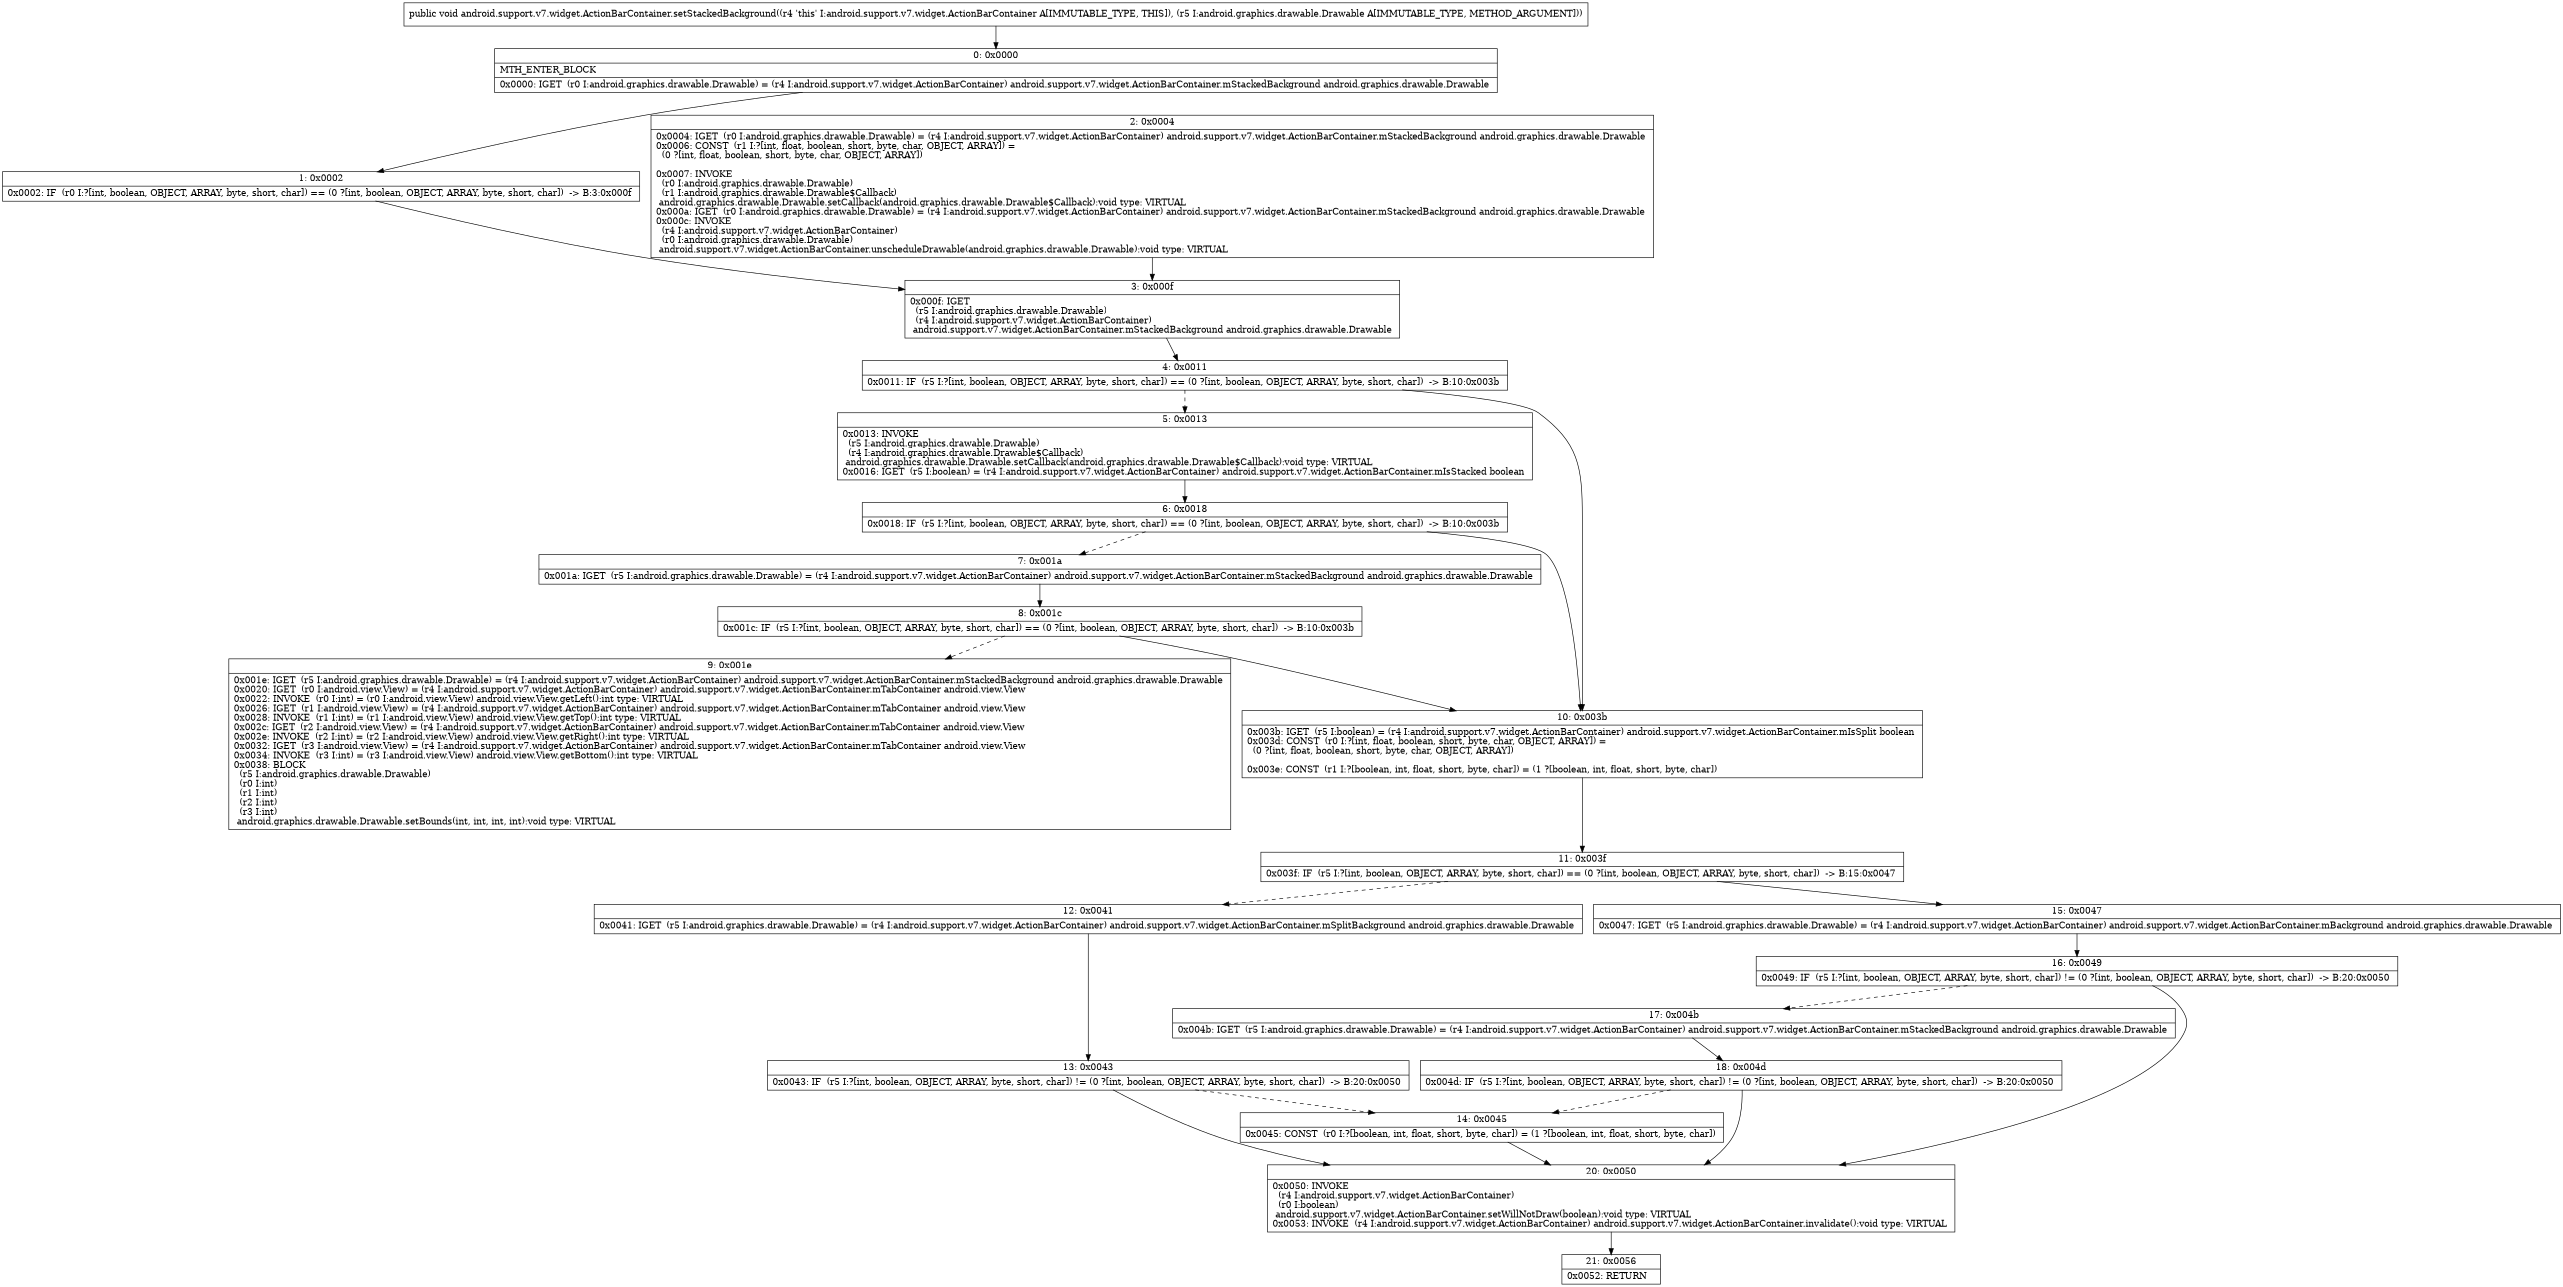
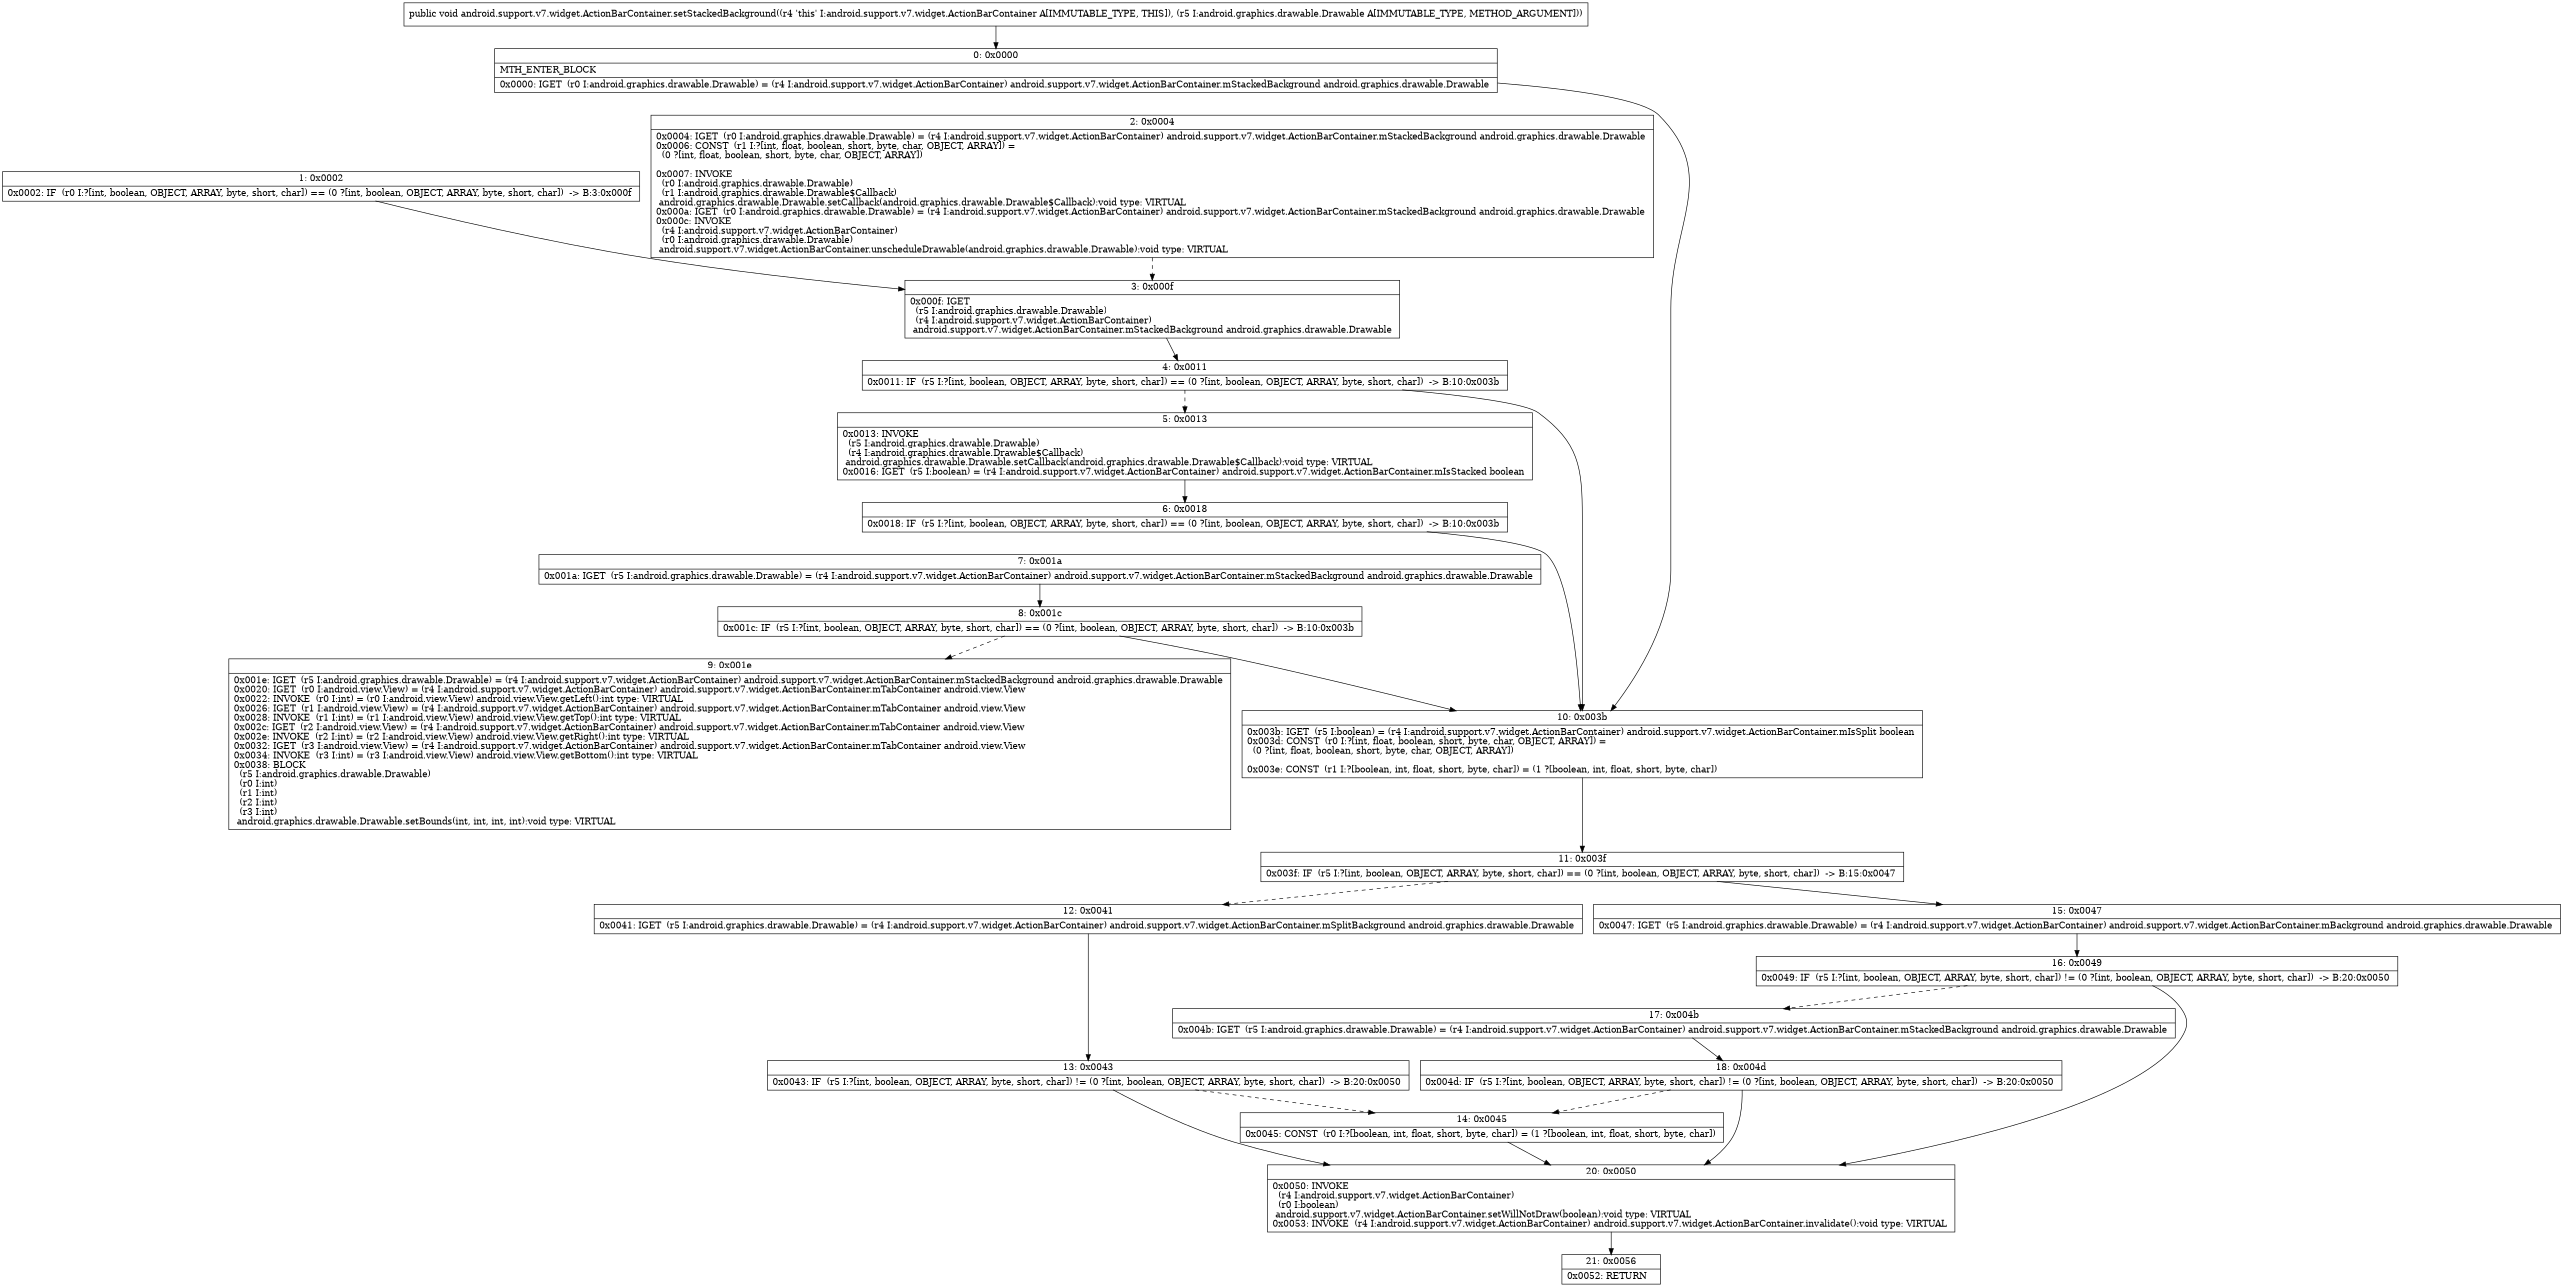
(592, 125) -> (1671, 329)
(1152, 266) -> (1152, 266)
(1116, 542) -> none
